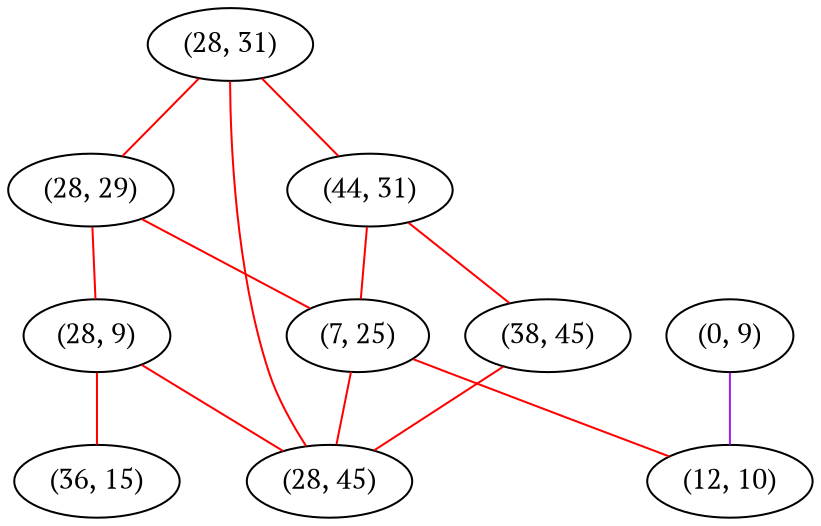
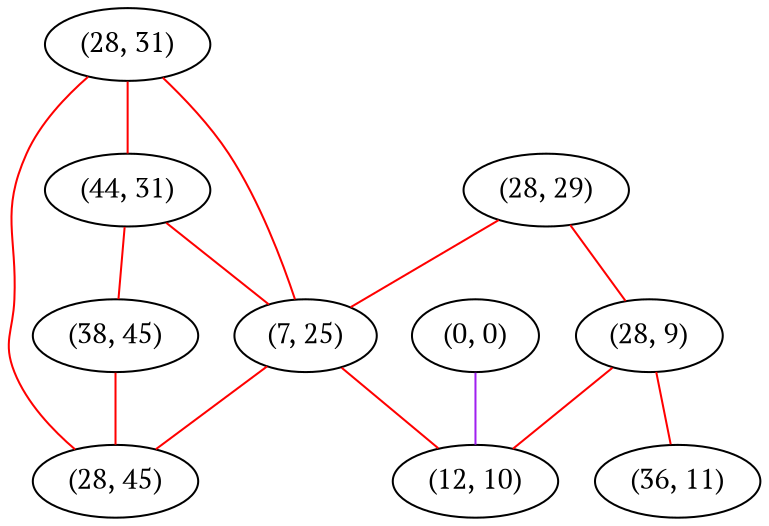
(161, 117) -> (244, 179)
(730, 336) -> (475, 336)
(213, 408) -> (563, 408)
(97, 481) -> (678, 481)
